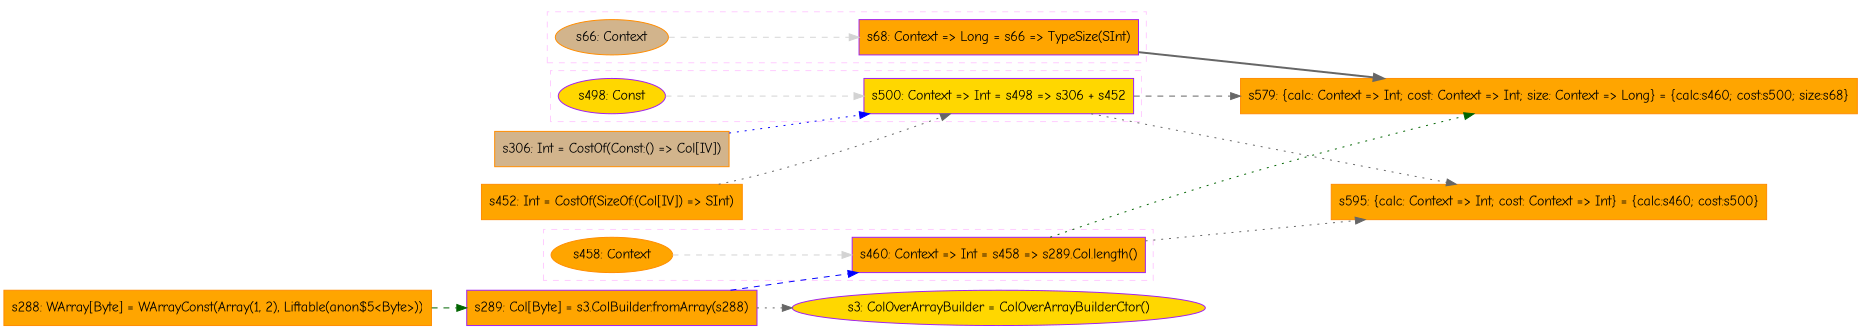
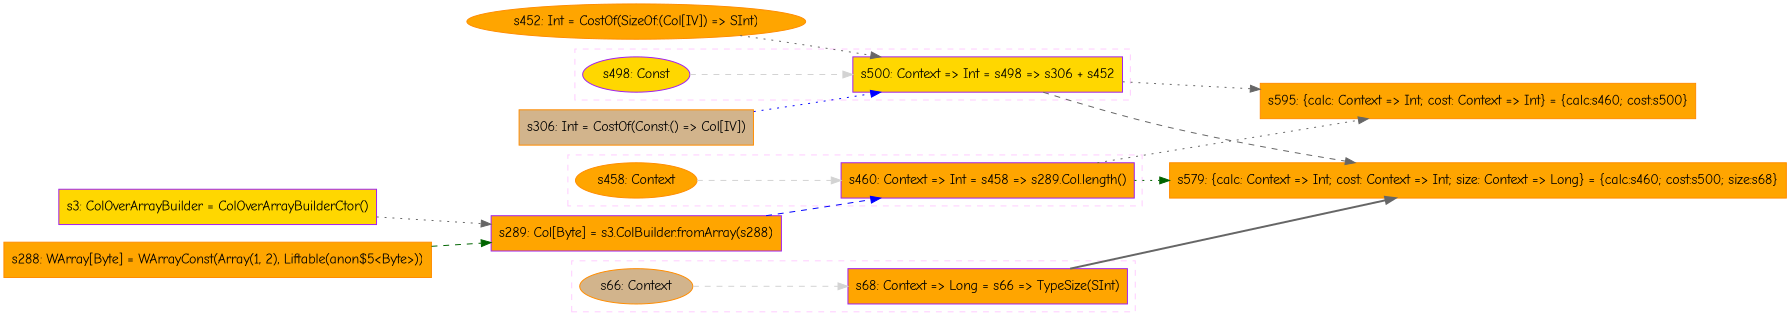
(612, 202) -> (636, 22)
(770, 308) -> (429, 220)
(999, 308) -> (218, 207)
